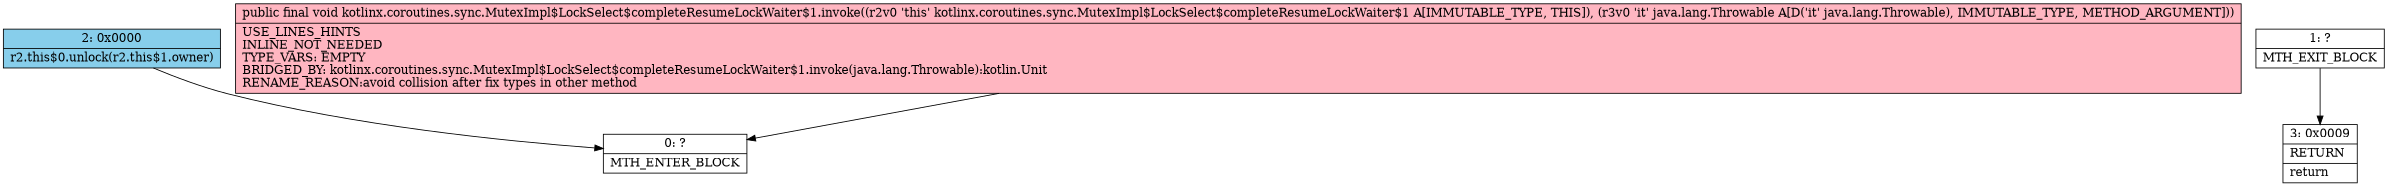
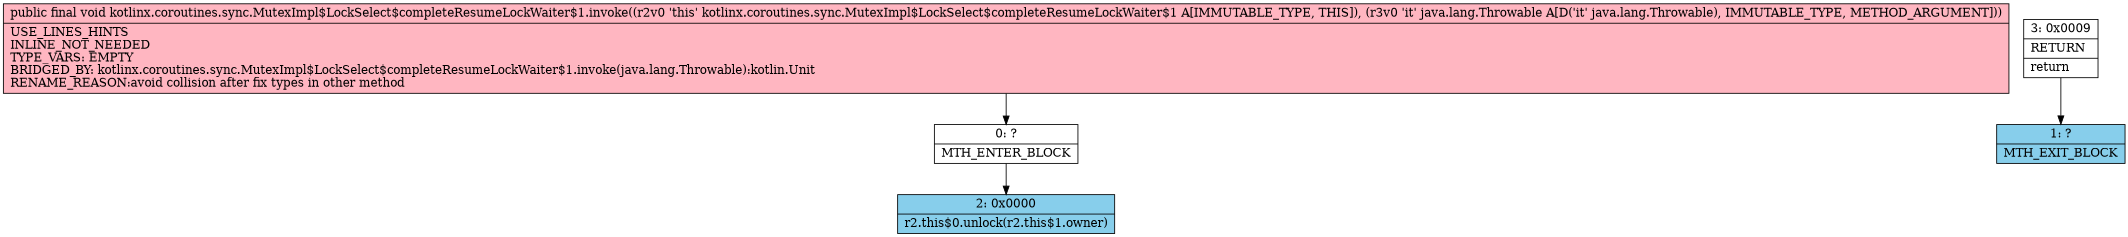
(2320, 49) -> (2061, 144)
(2320, 92) -> (2061, 97)
(371, 122) -> (1006, 175)
